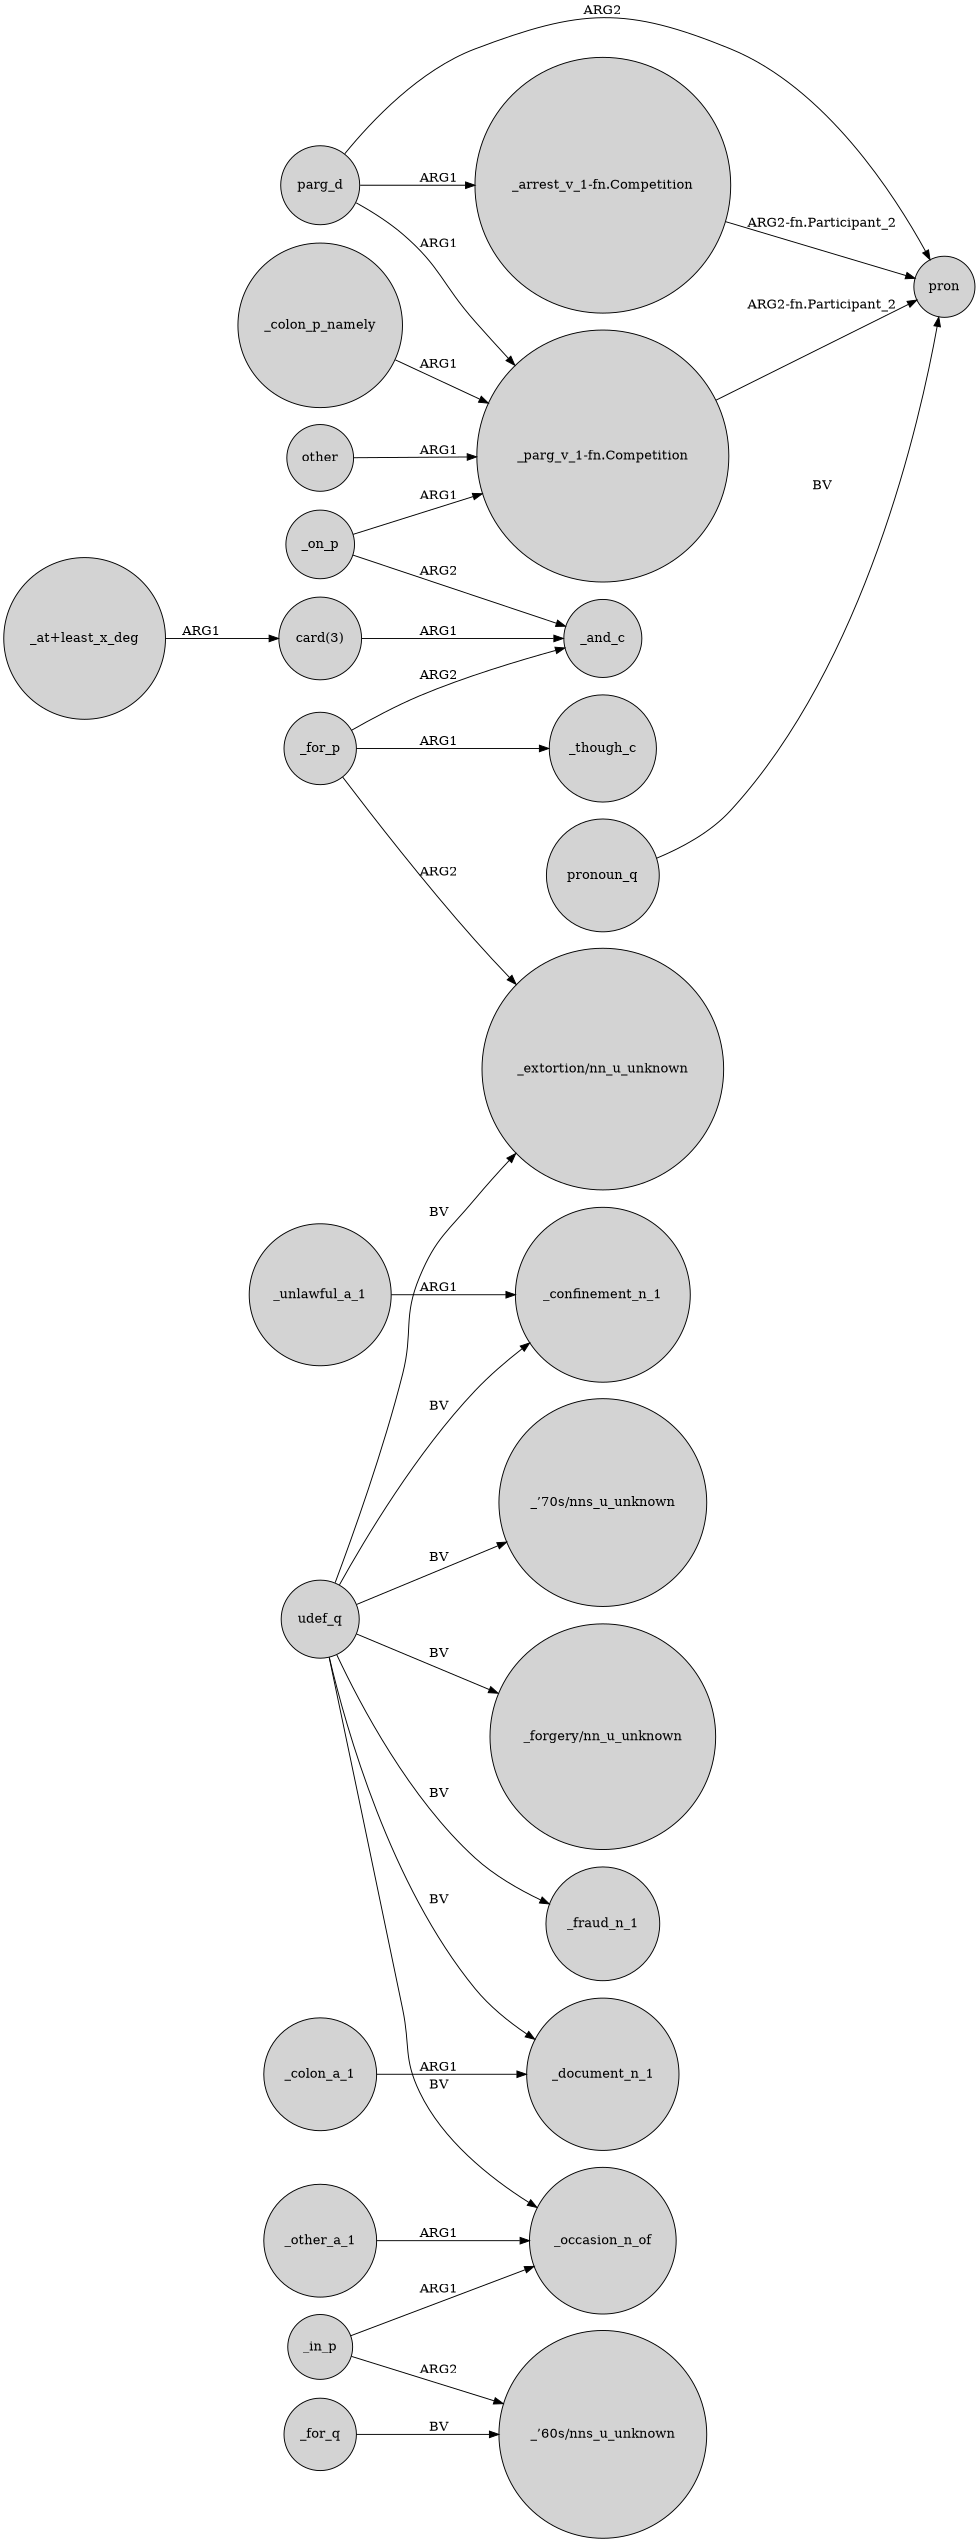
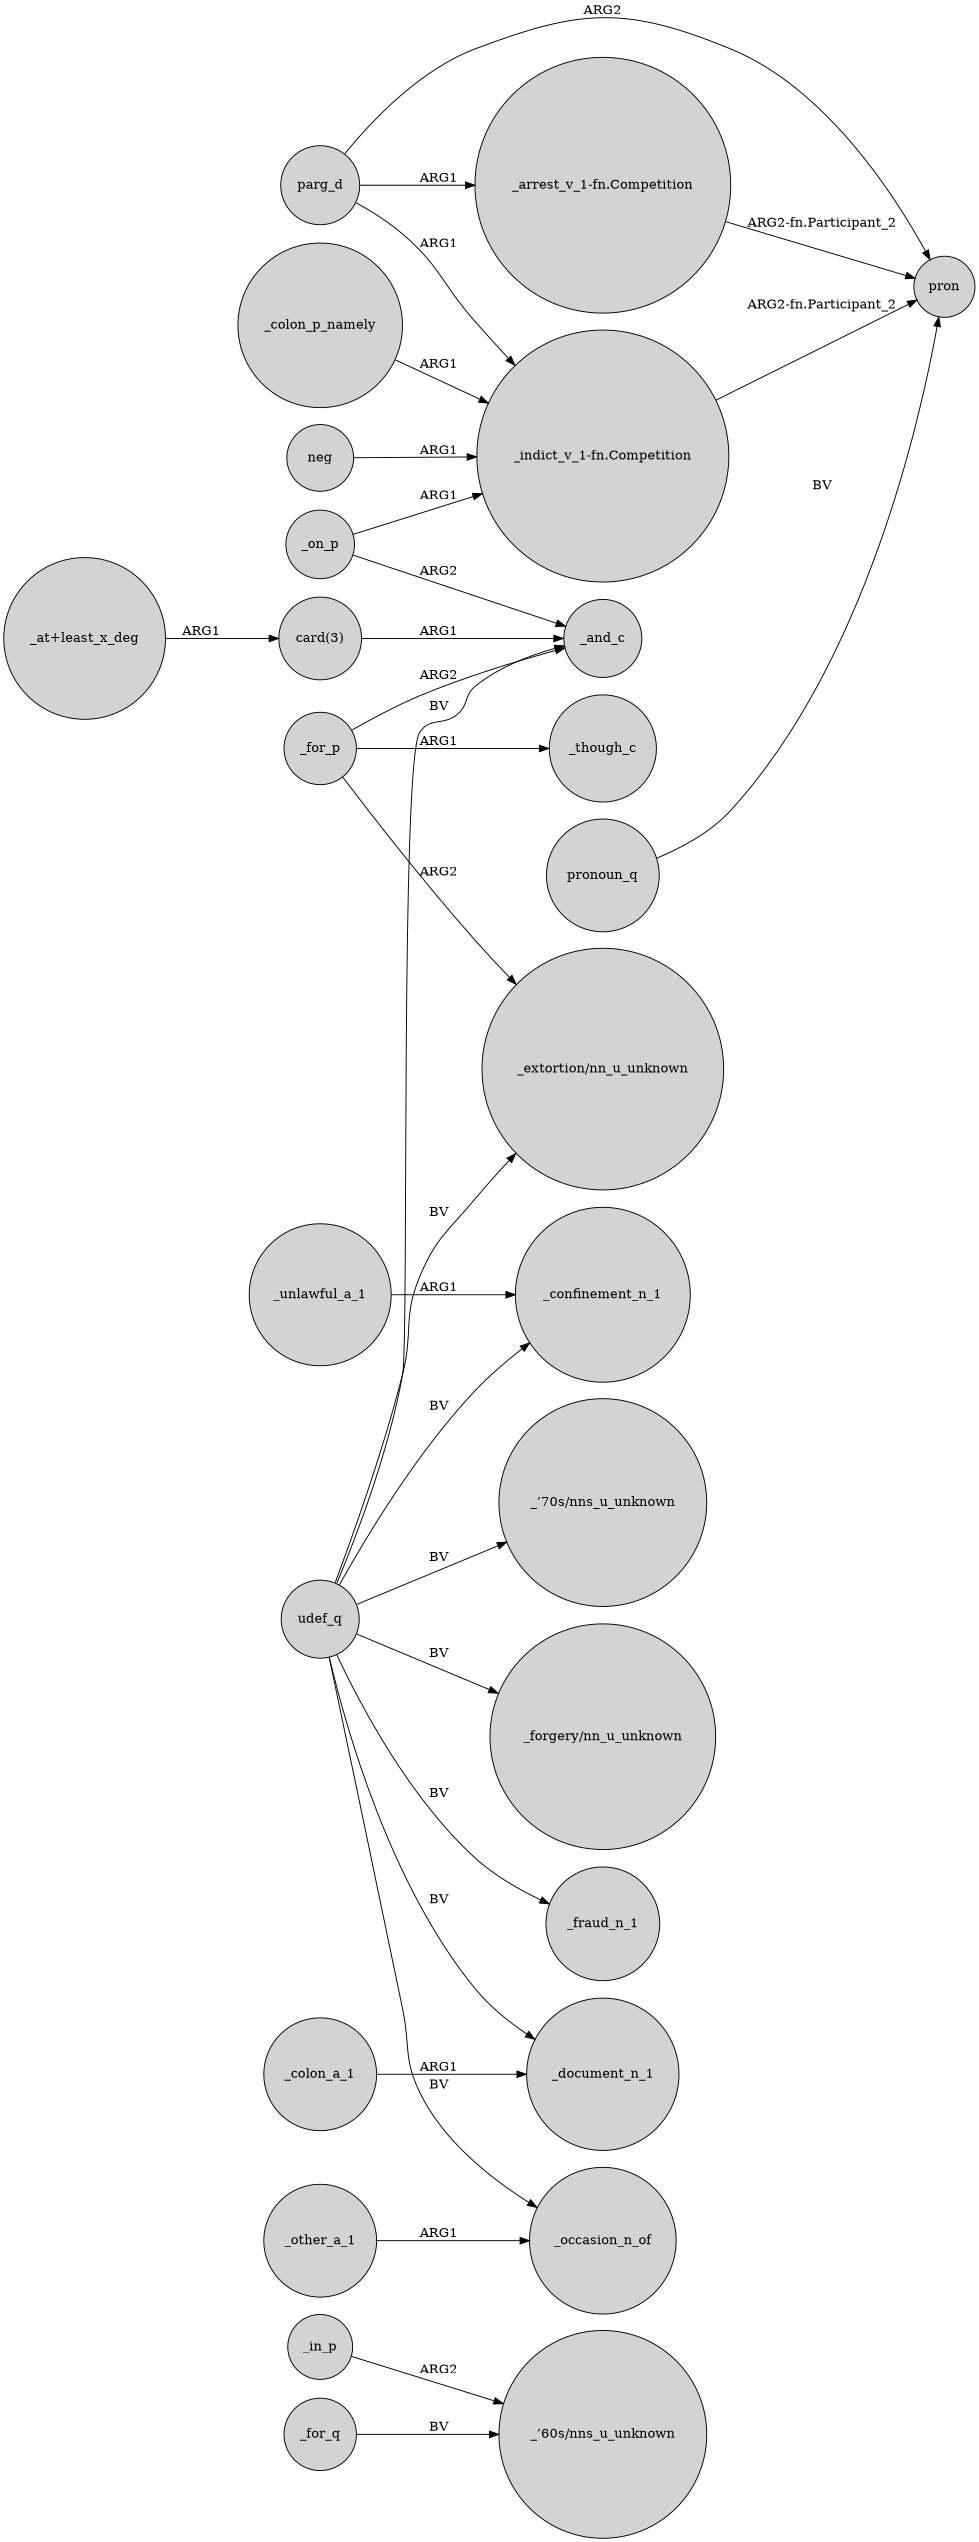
(603, 456) -> (603, 456)
(320, 458) -> (320, 458)
none -> (406, 1080)
(438, 2303) -> none
